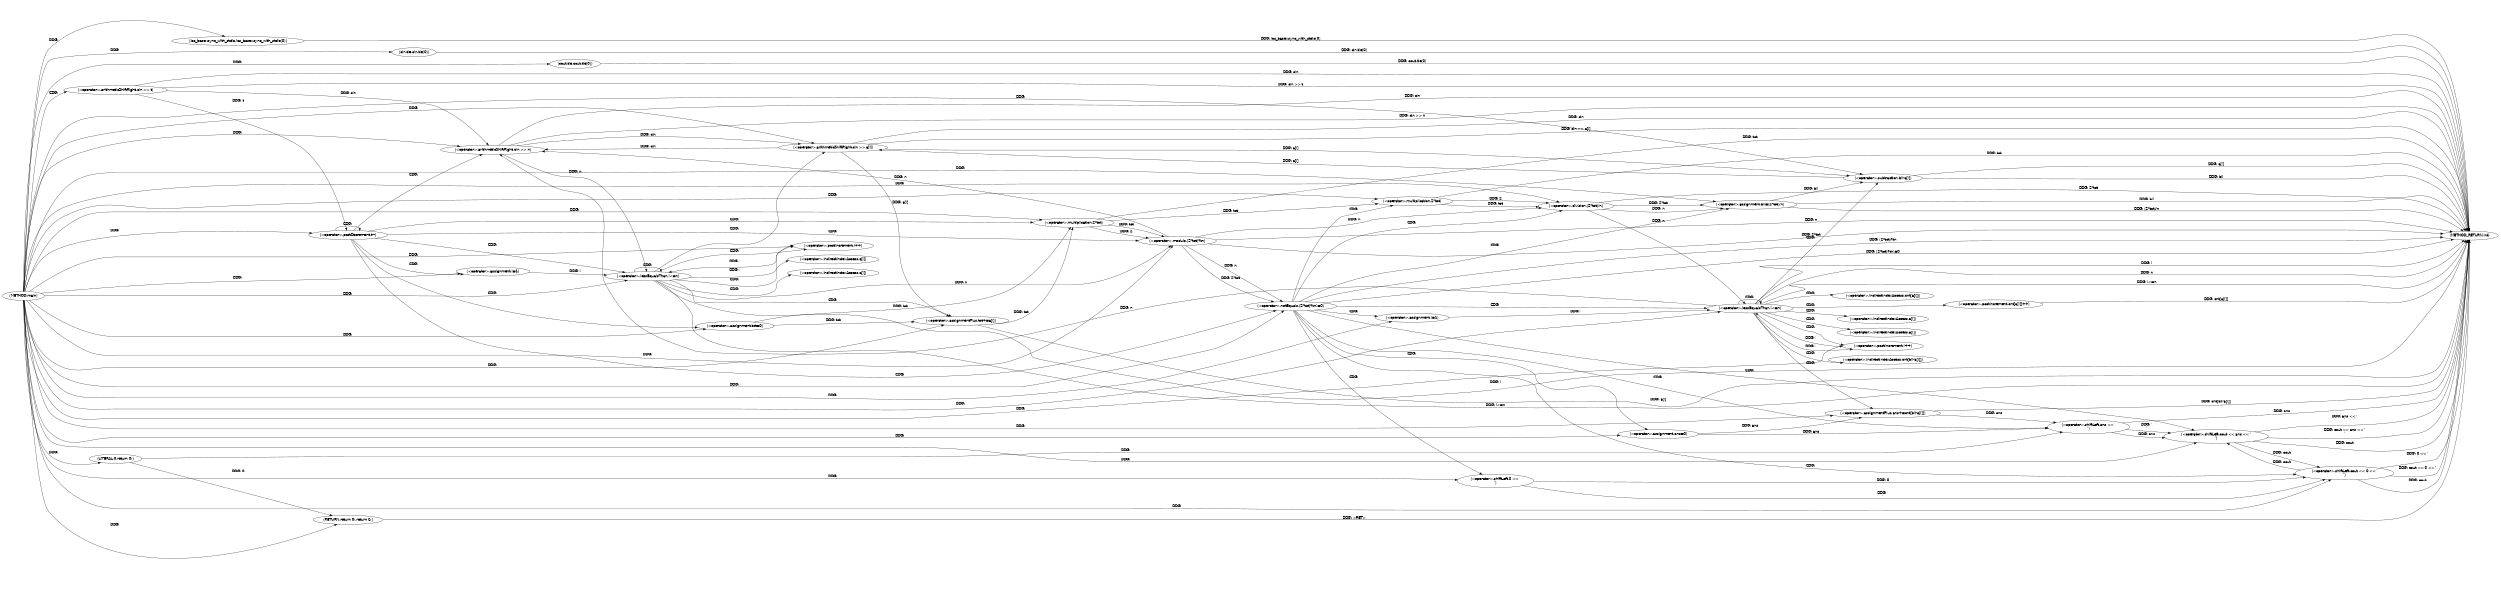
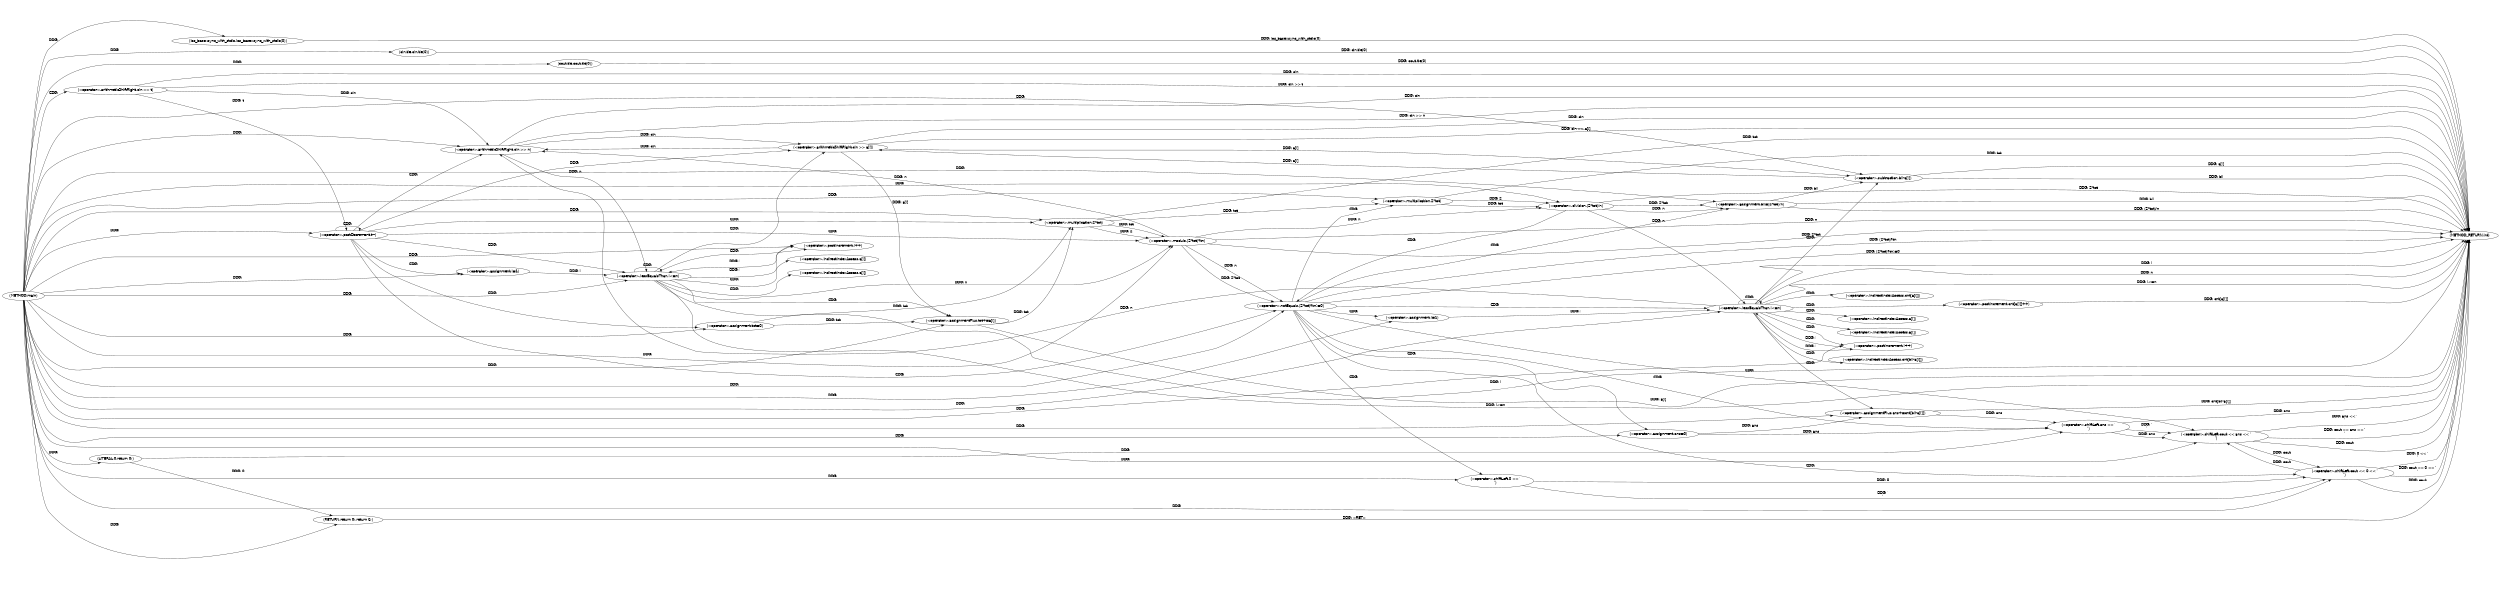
(360, 113) -> (569, 168)
(1412, 228) -> (1429, 247)
